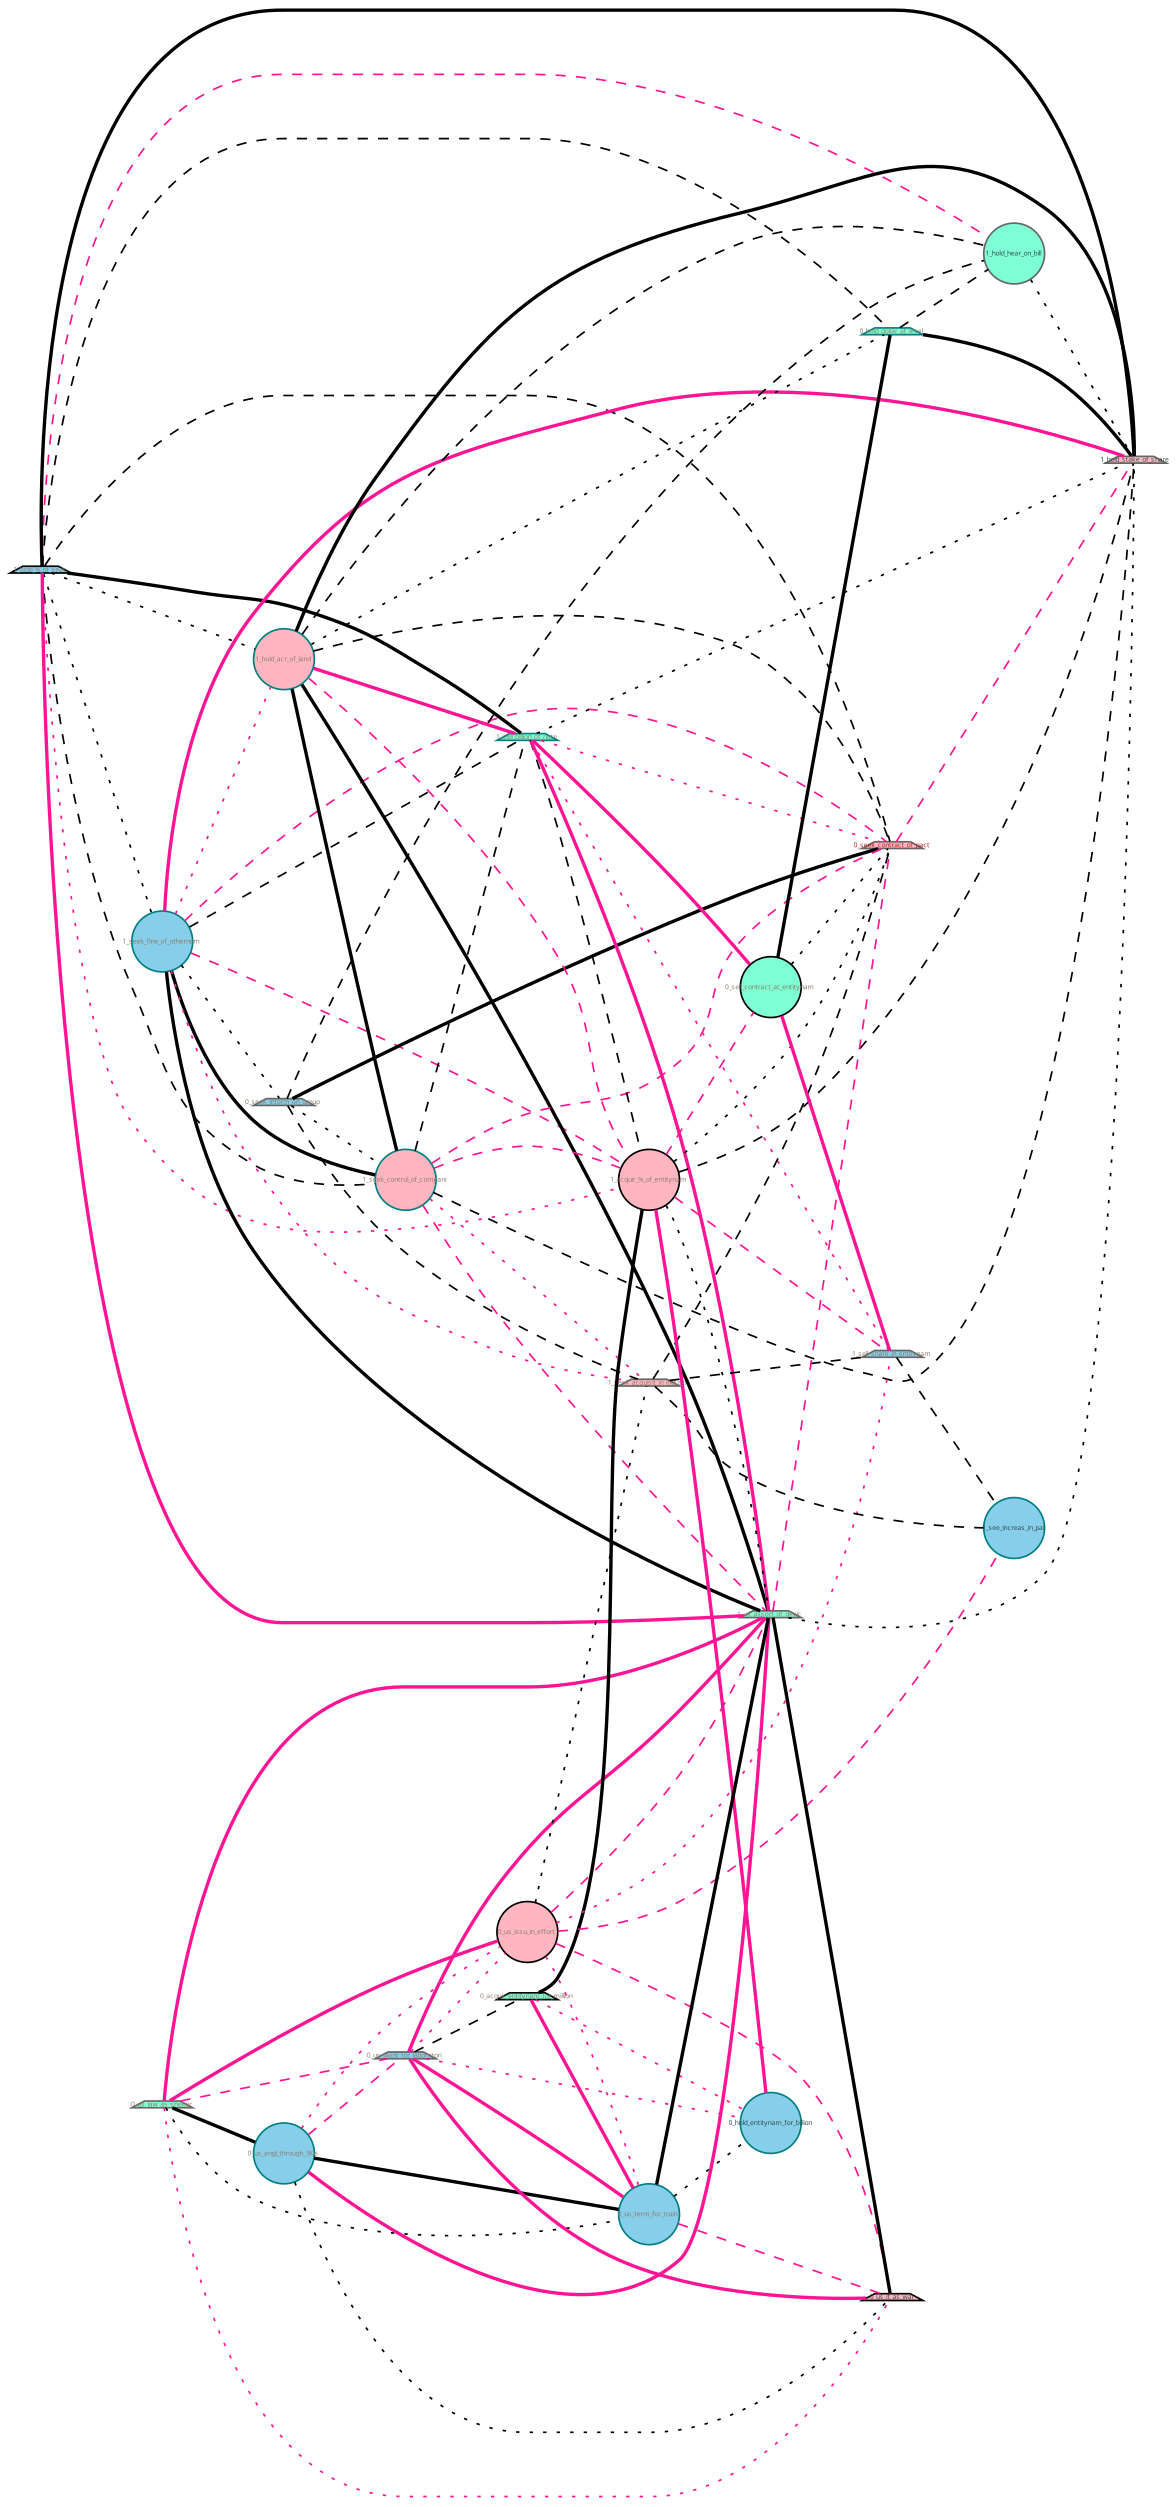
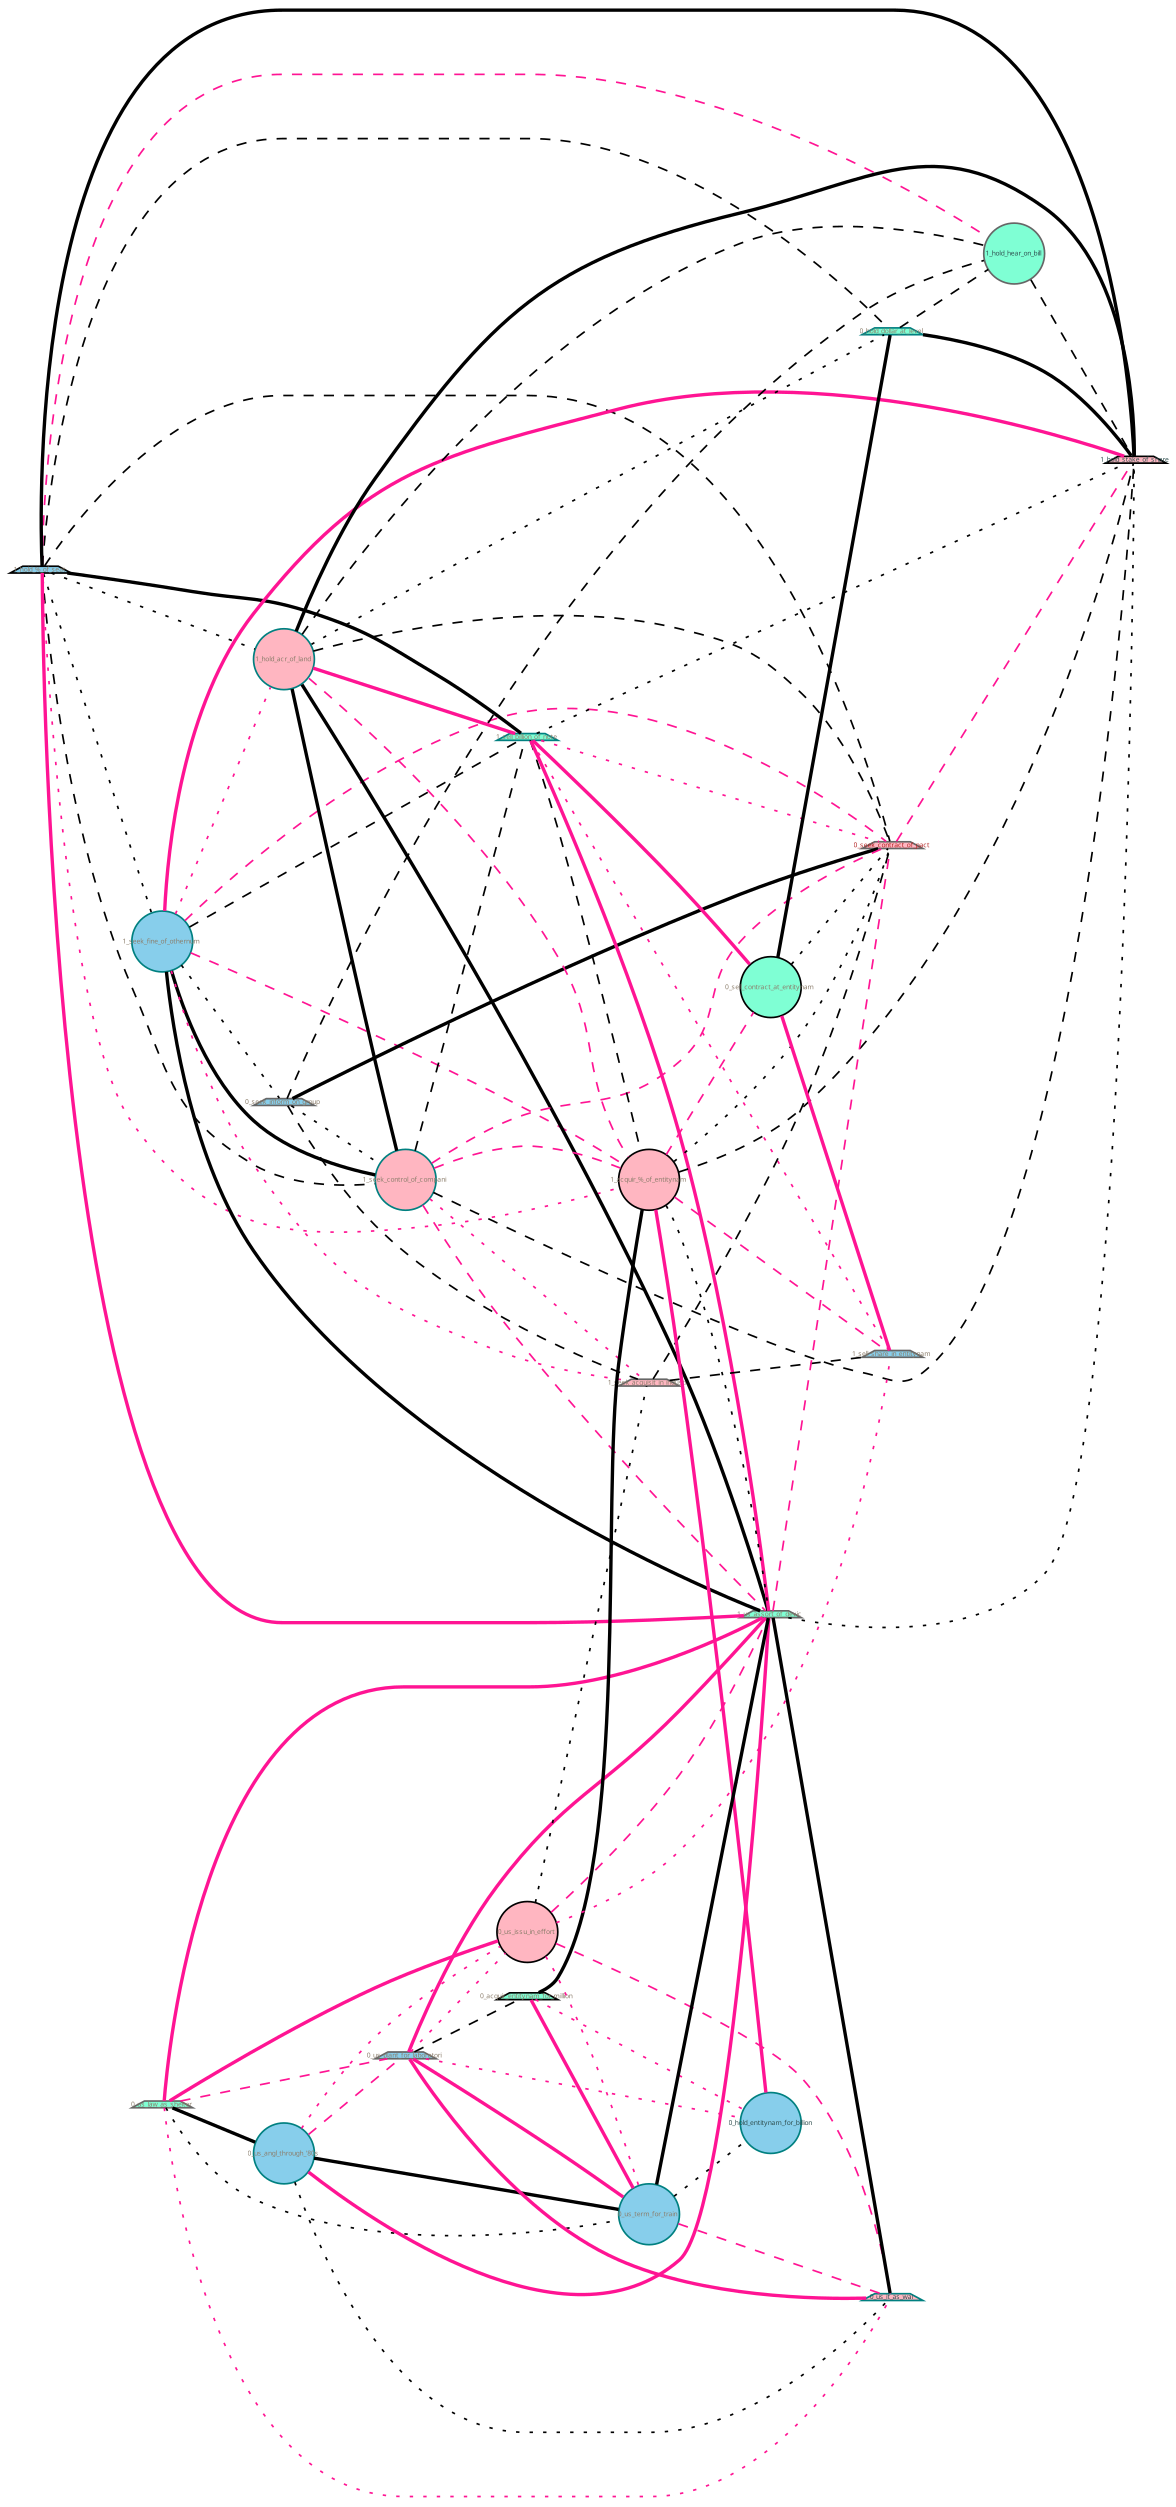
(1081, 368) -> (1081, 368)
(1136, 460) -> (1136, 460)
(1014, 1528) -> none
(892, 2297) -> (892, 2297)
